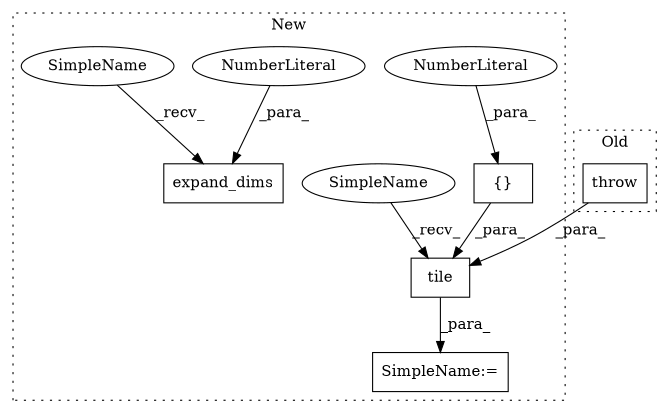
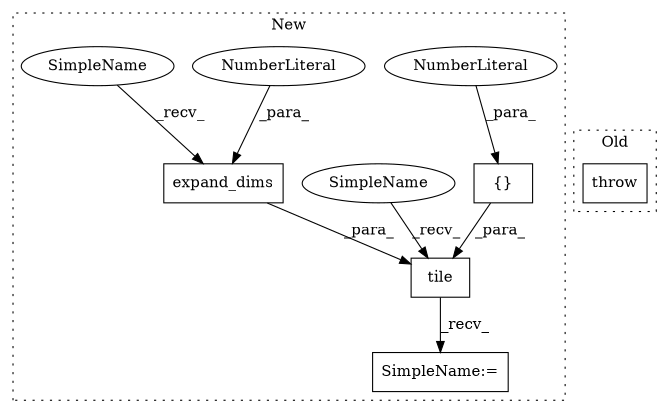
(536, 235) -> (334, 231)
(465, 325) -> (465, 325)
